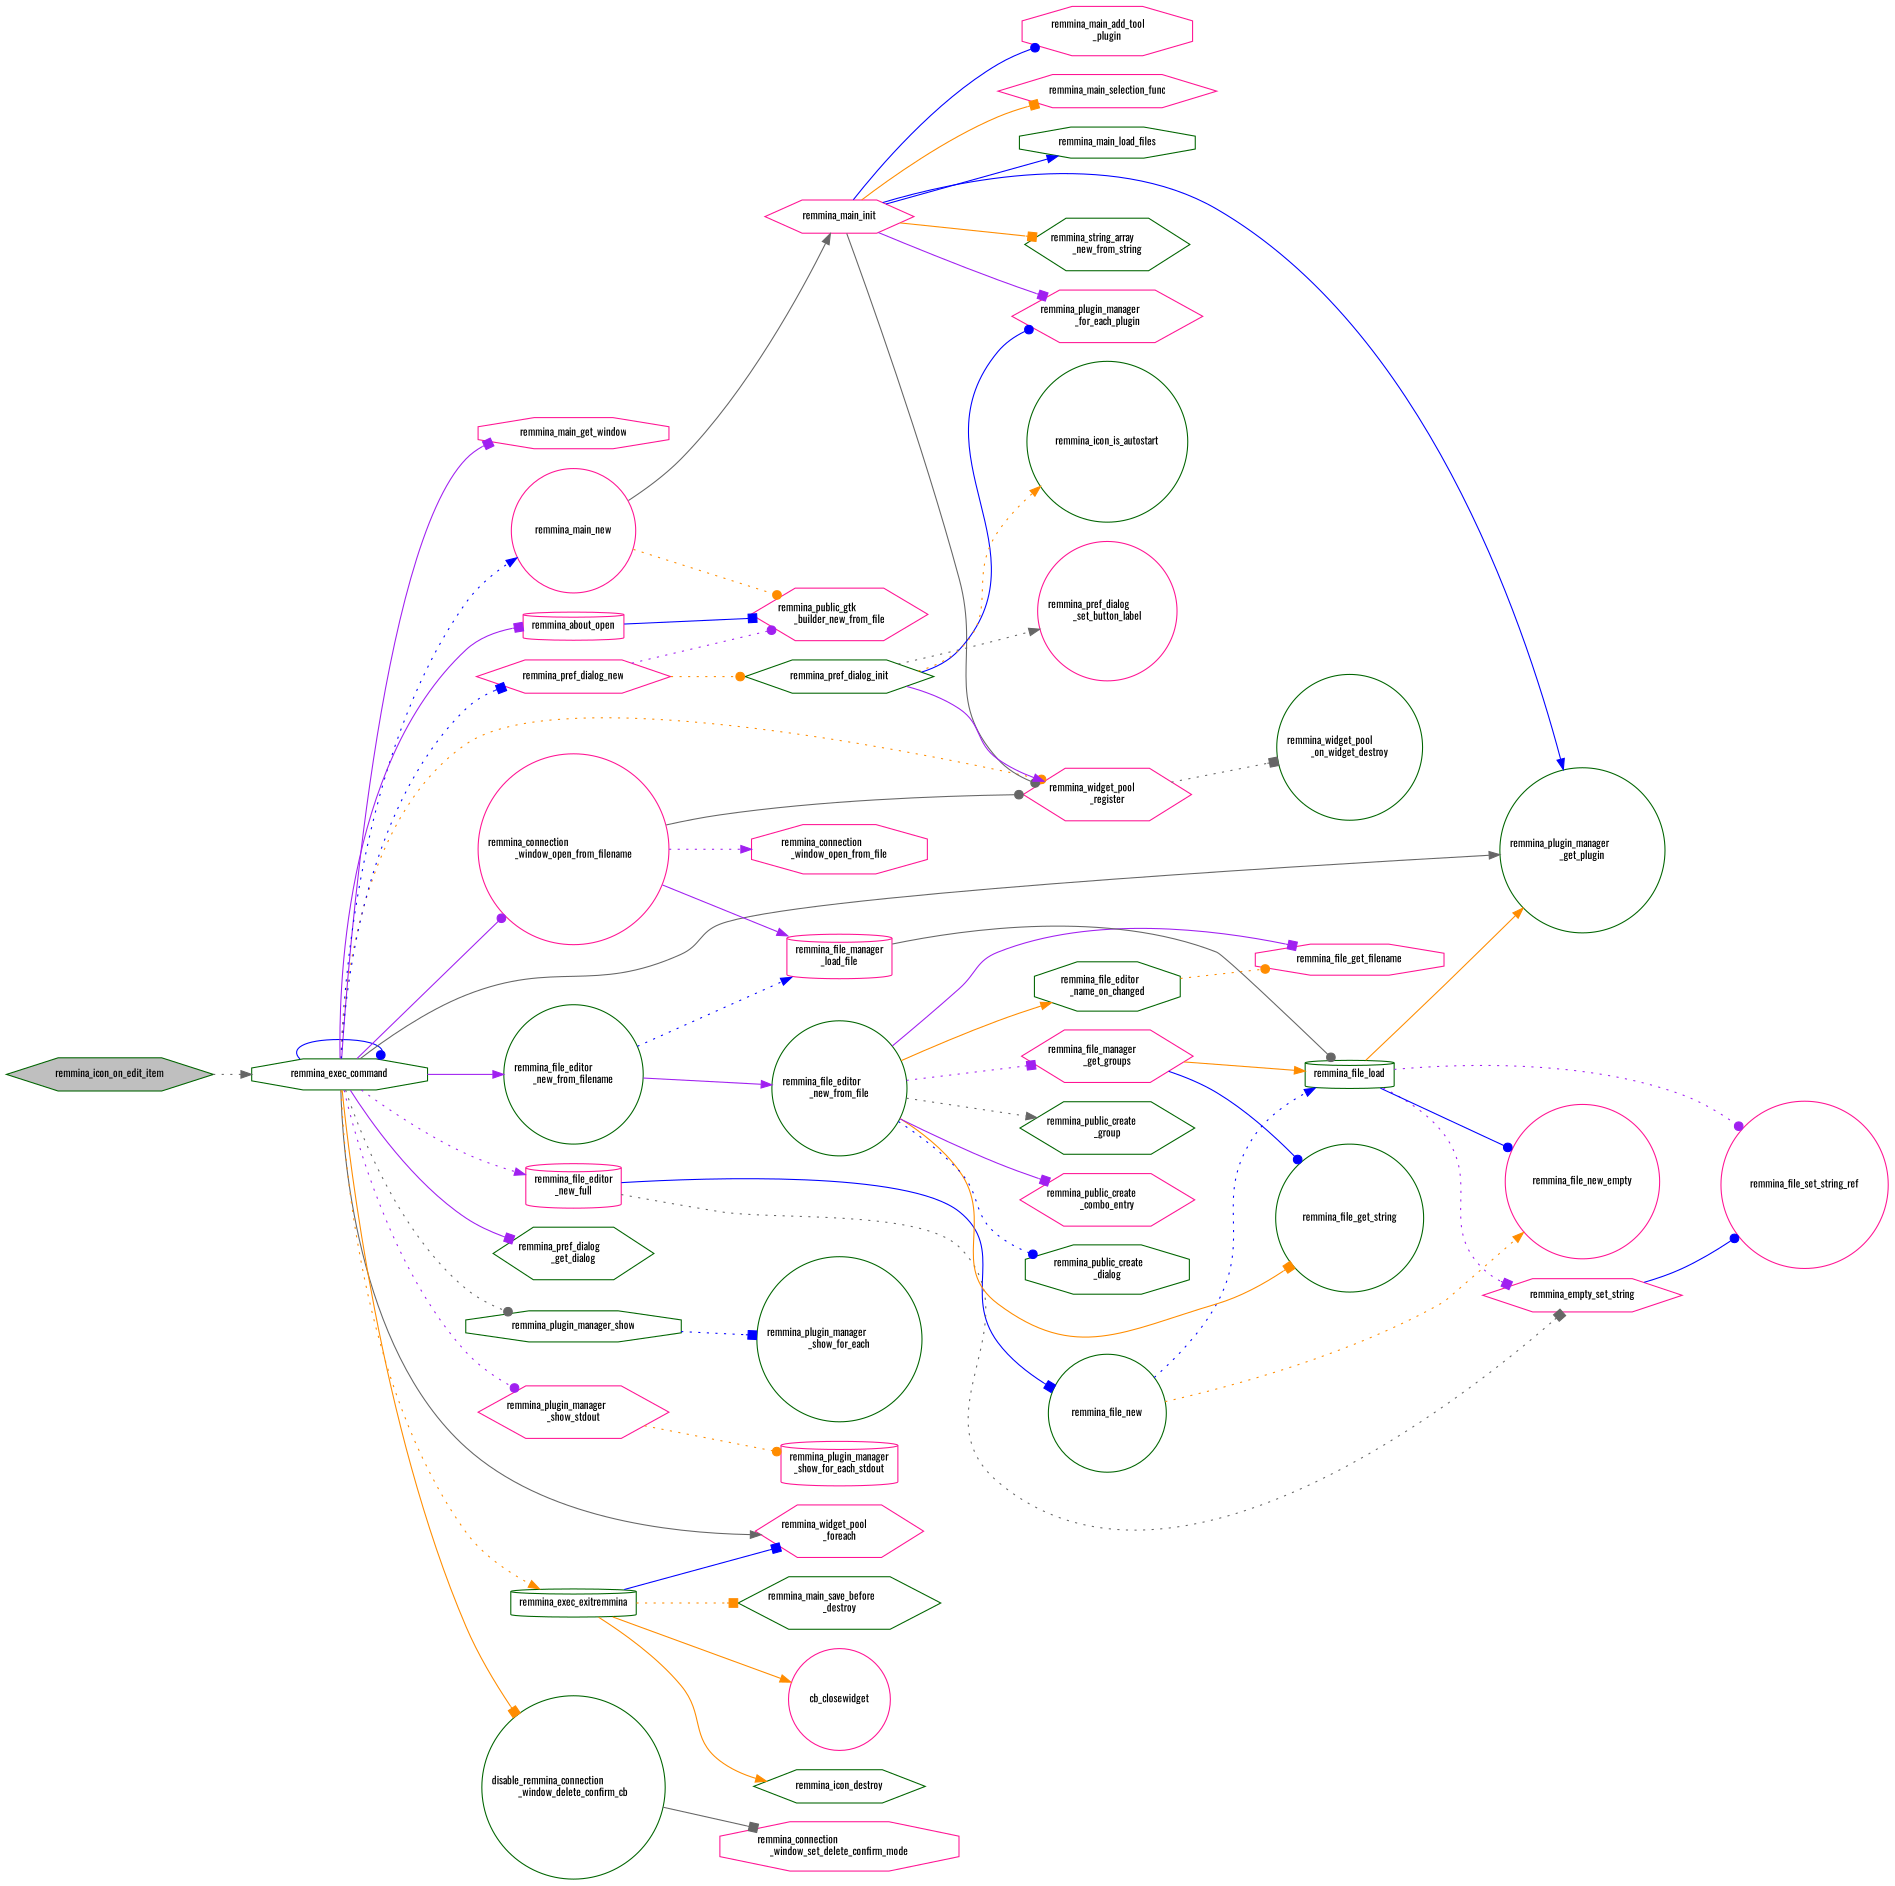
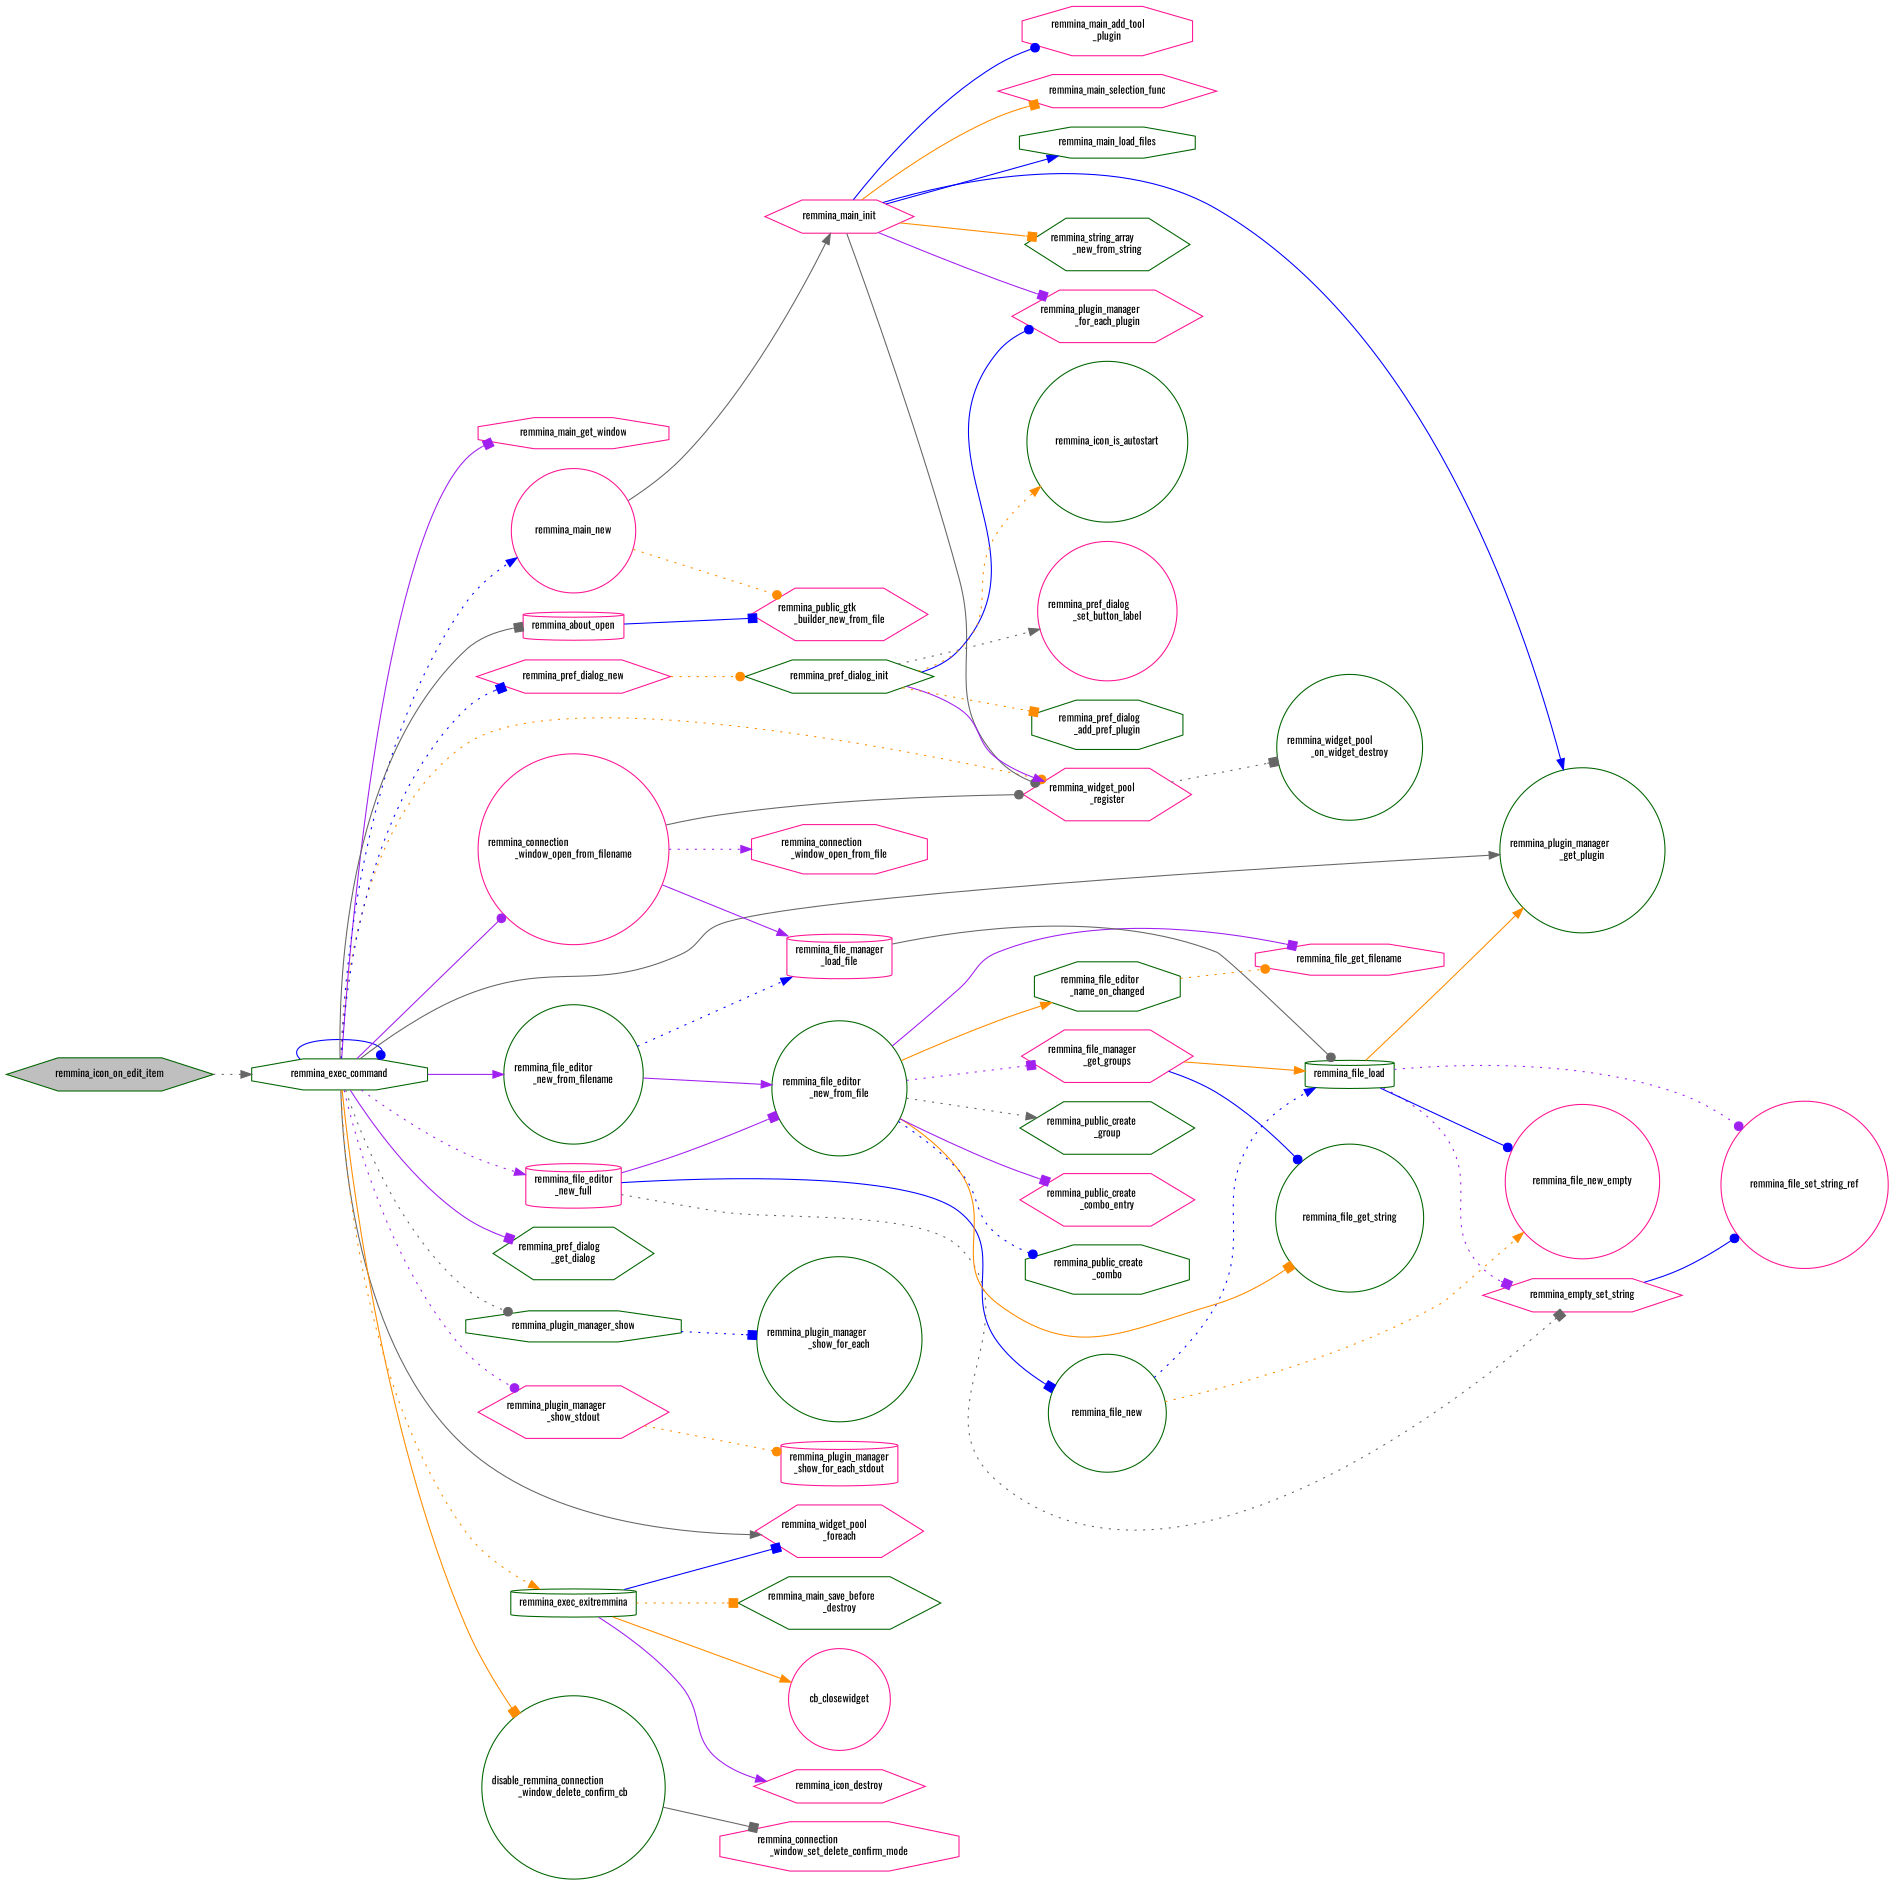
(699, 647) -> none
(415, 716) -> (415, 716)
none -> (1107, 725)
none -> (695, 1149)
(1107, 1270) -> (1107, 1270)
(687, 1693) -> (687, 1693)
(839, 1786) -> (839, 1786)
